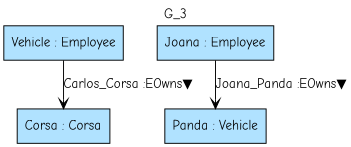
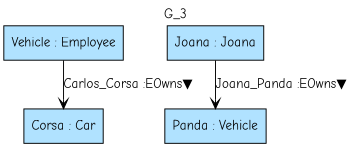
(215, 43) -> (215, 43)
(64, 126) -> (64, 126)
